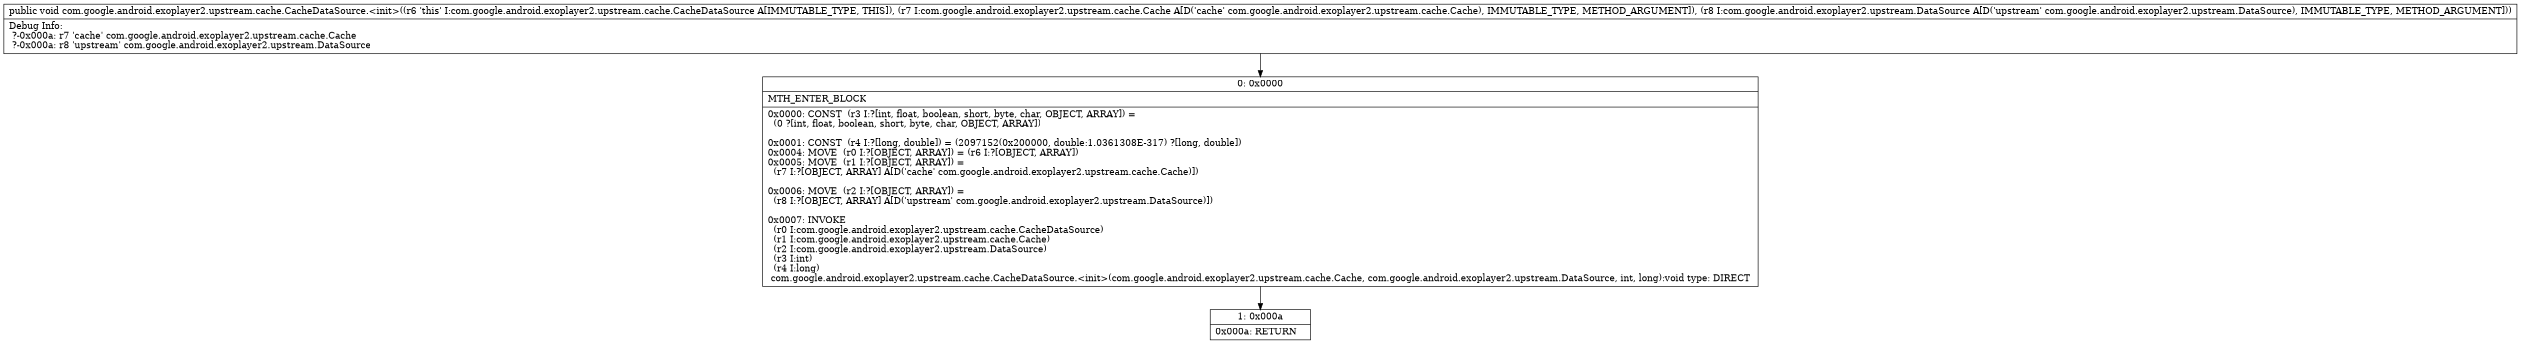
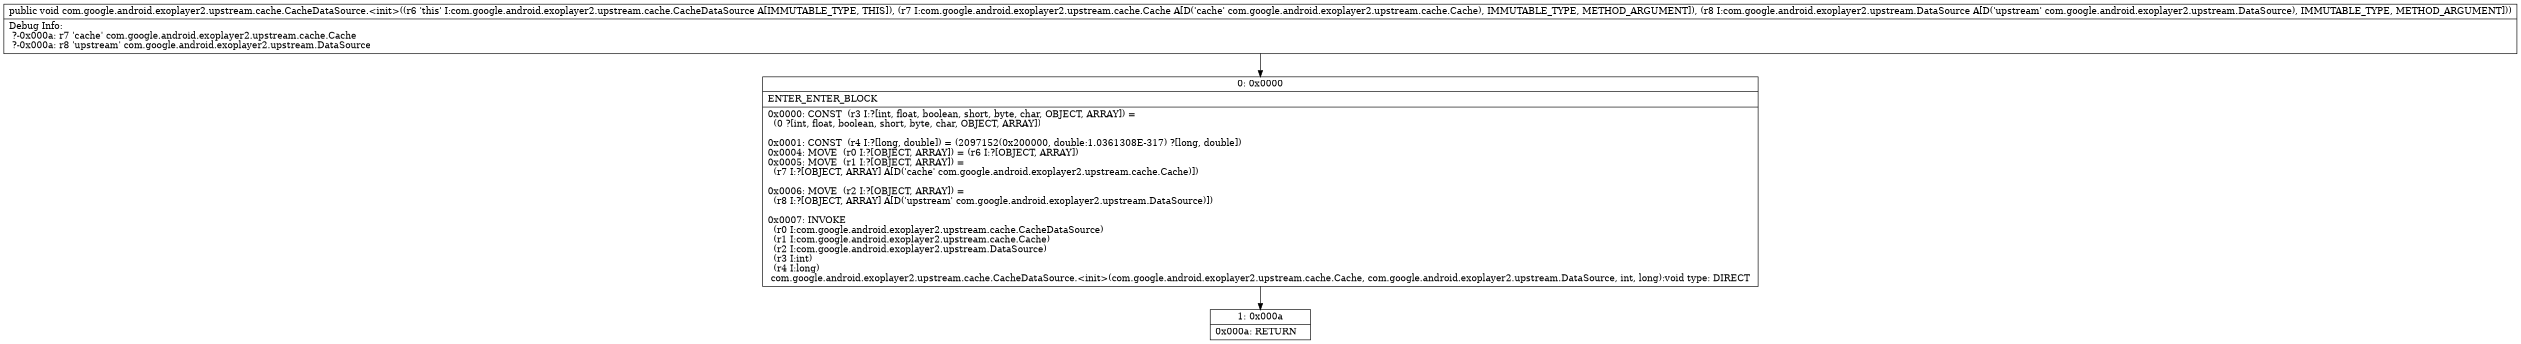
(817, 99) -> (823, 99)
